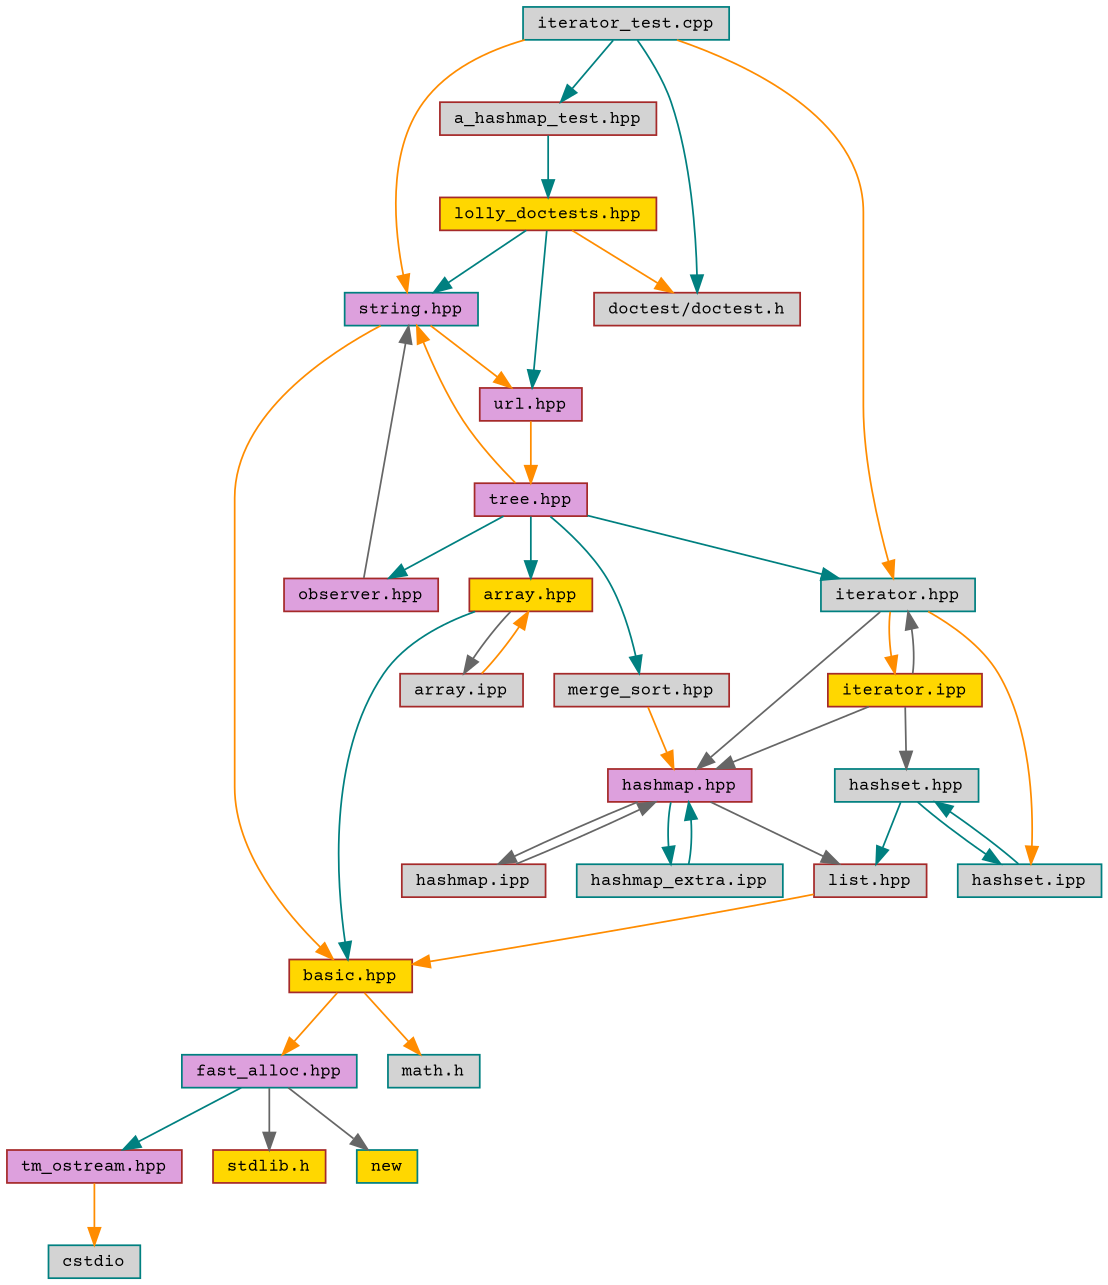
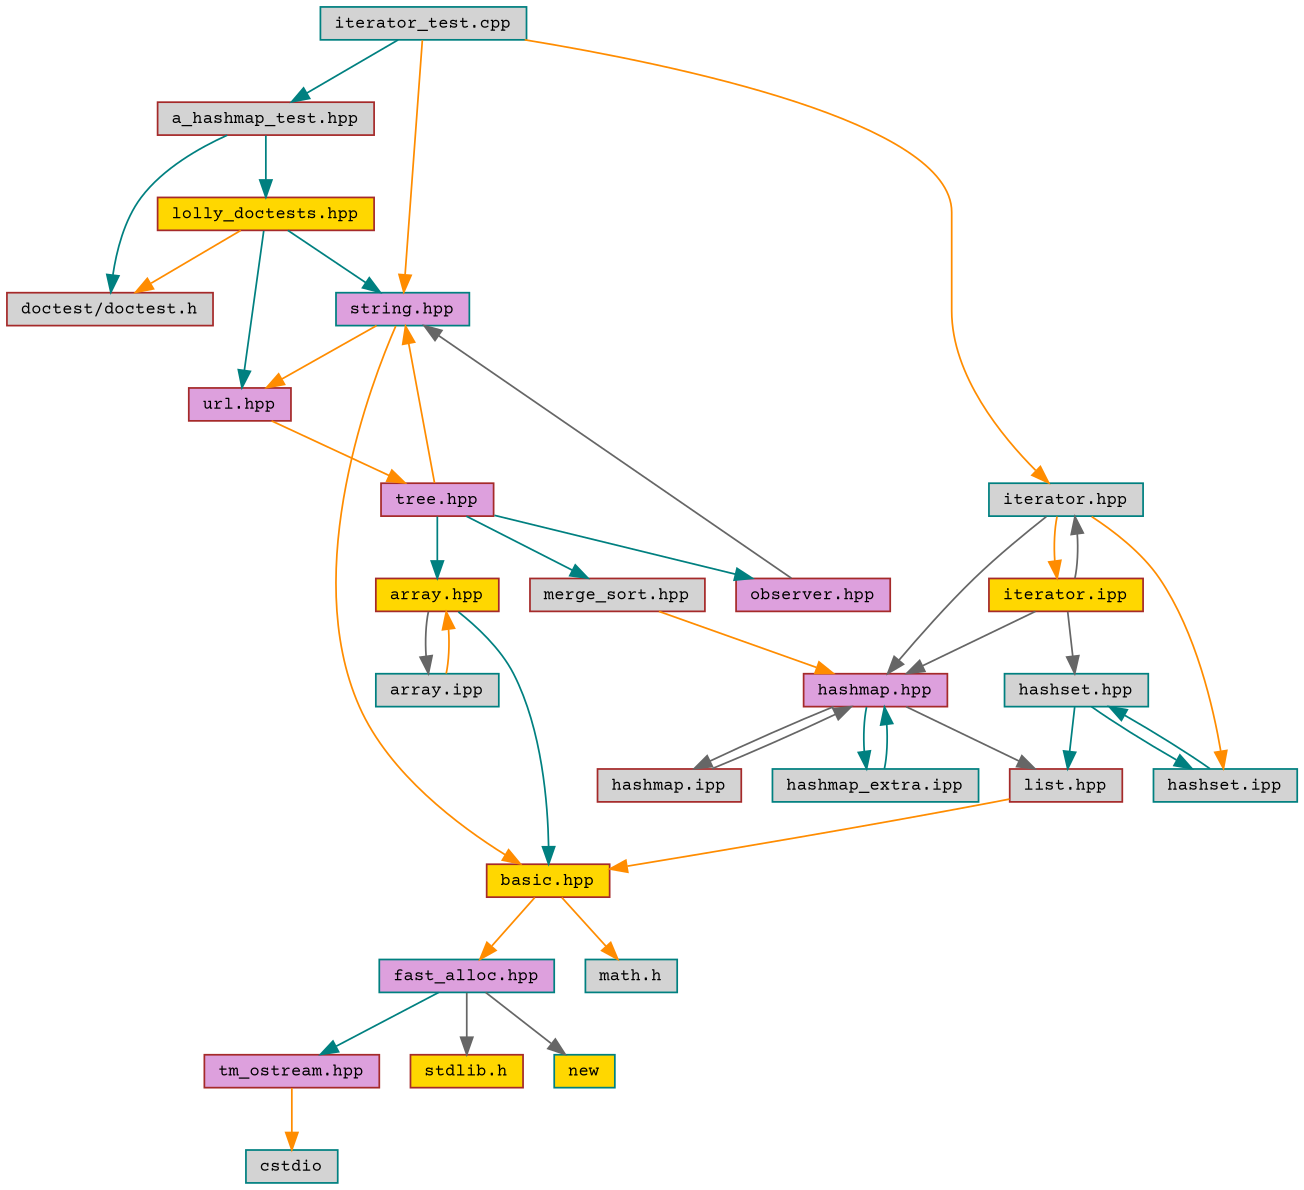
(684, 153) -> (149, 188)
(705, 545) -> none
(462, 690) -> (437, 690)
